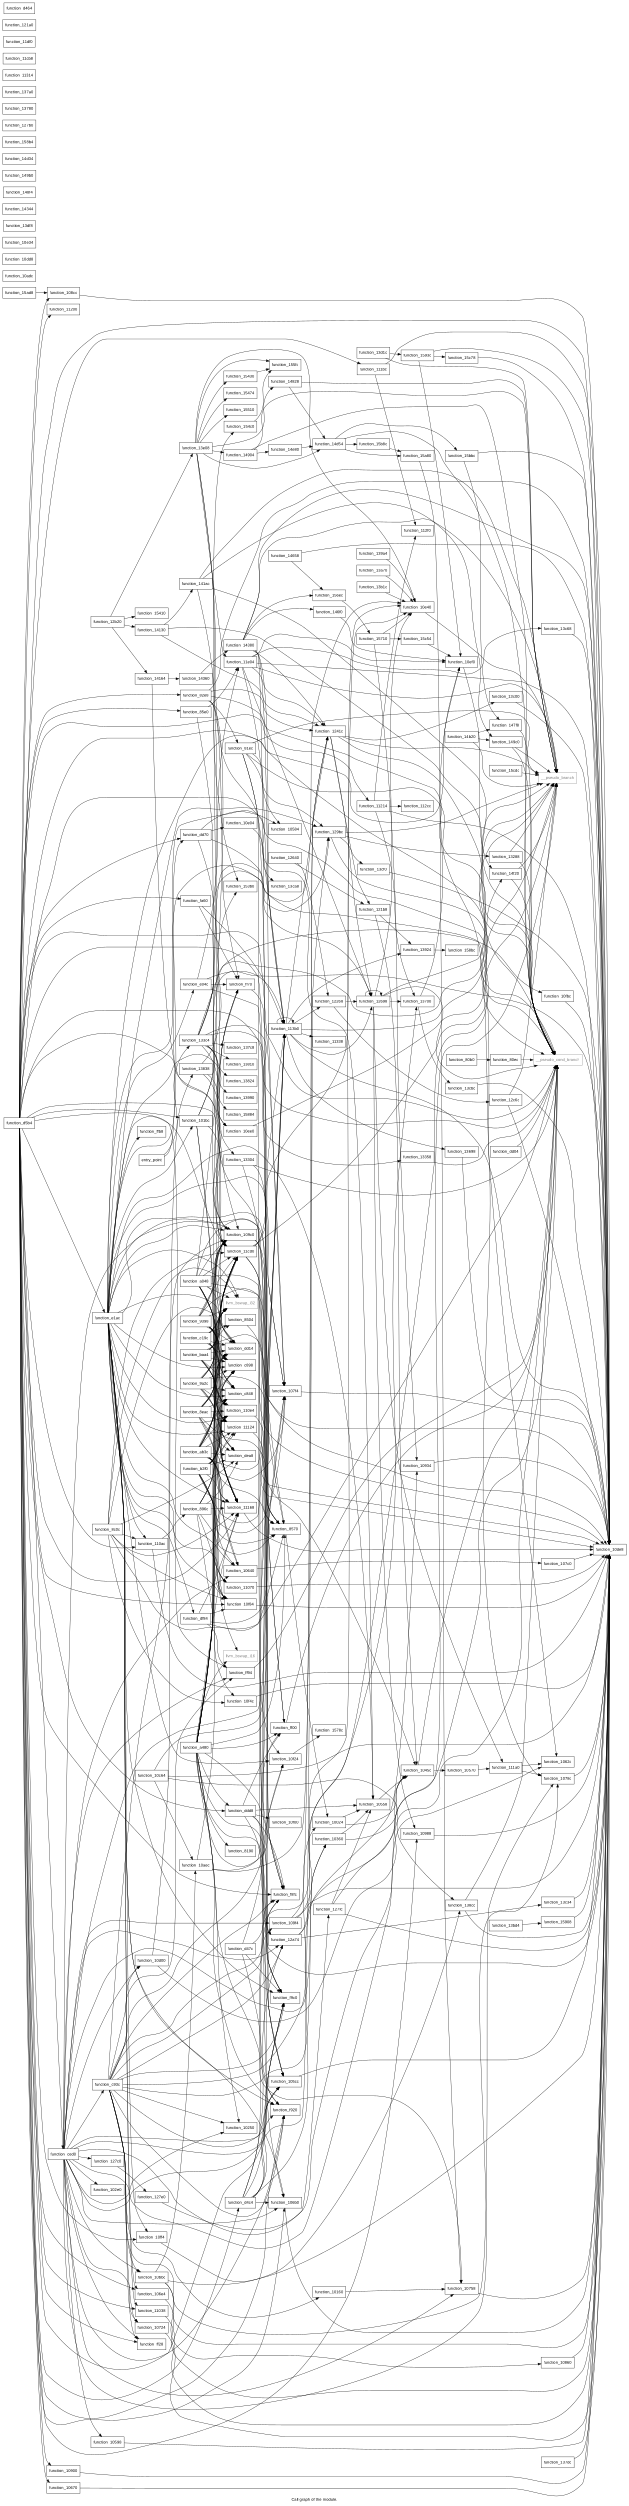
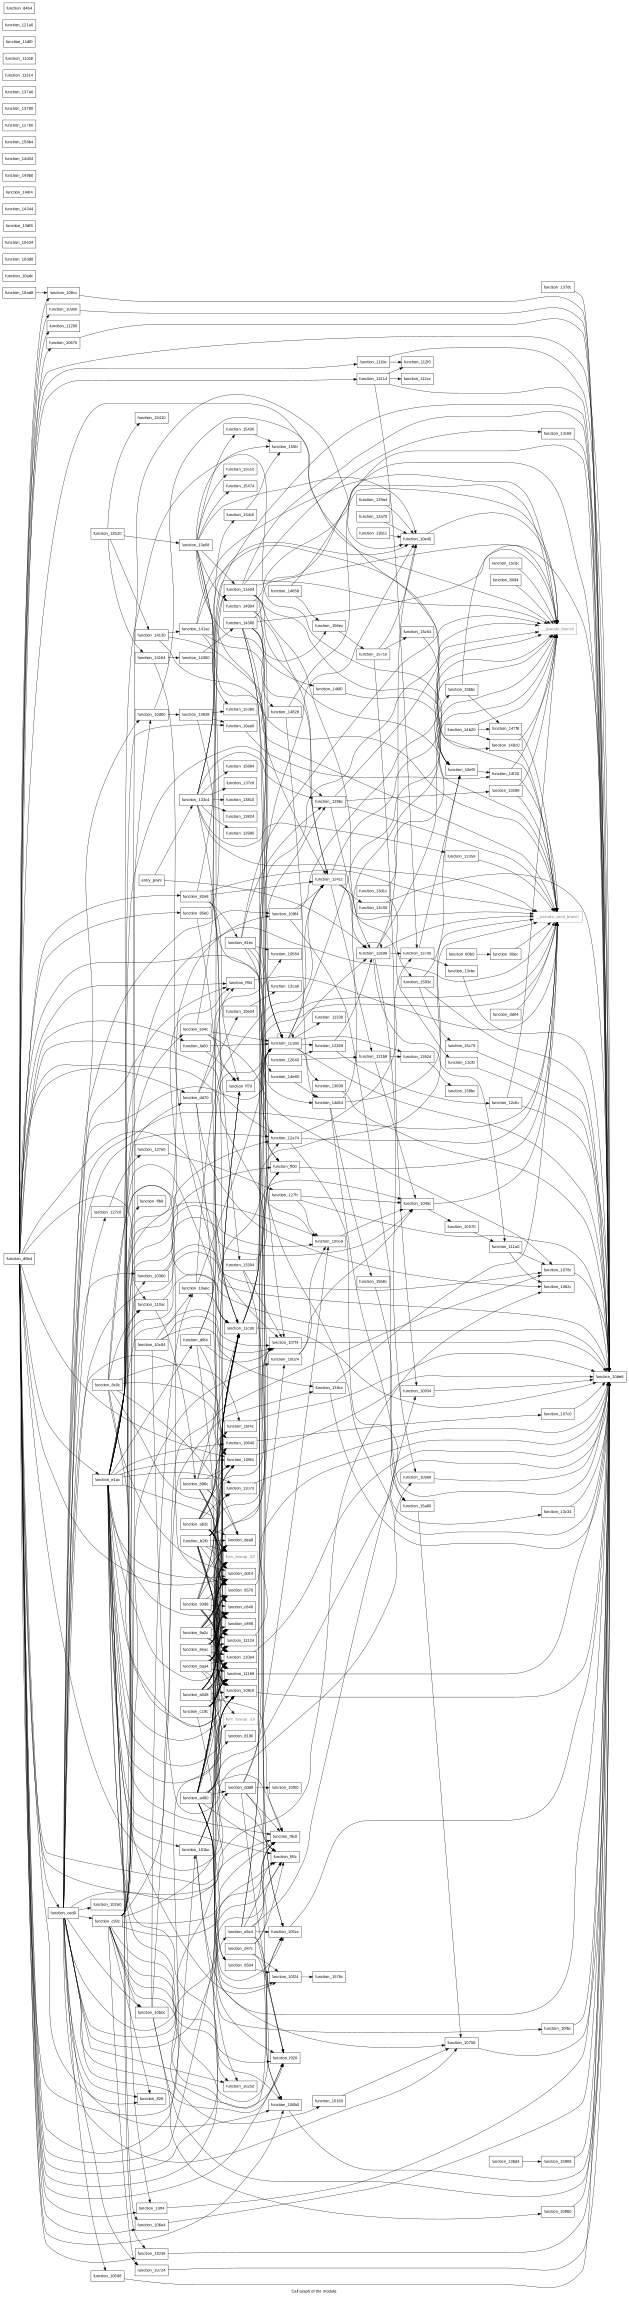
none -> (506, 580)
(270, 1444) -> (218, 1652)
none -> (216, 1548)
